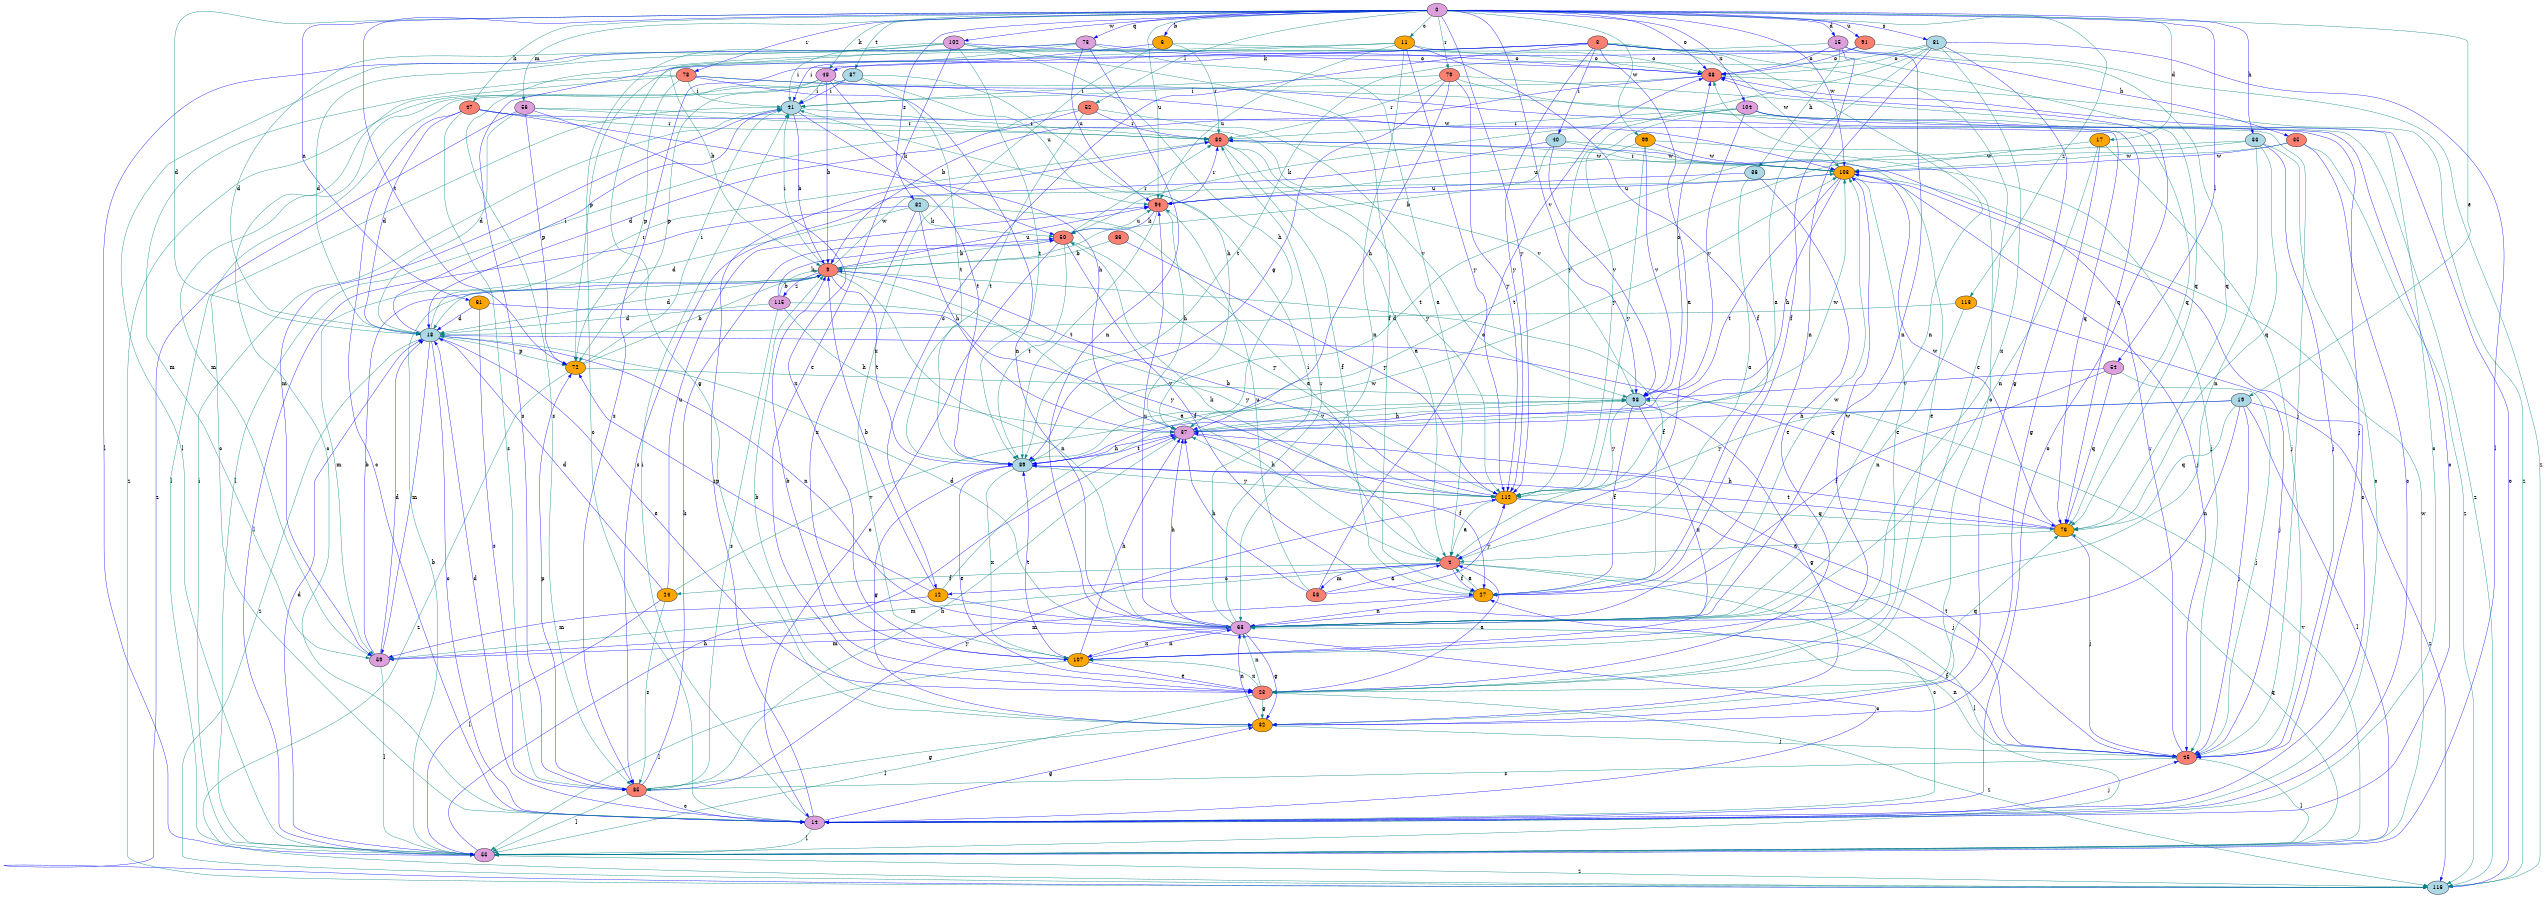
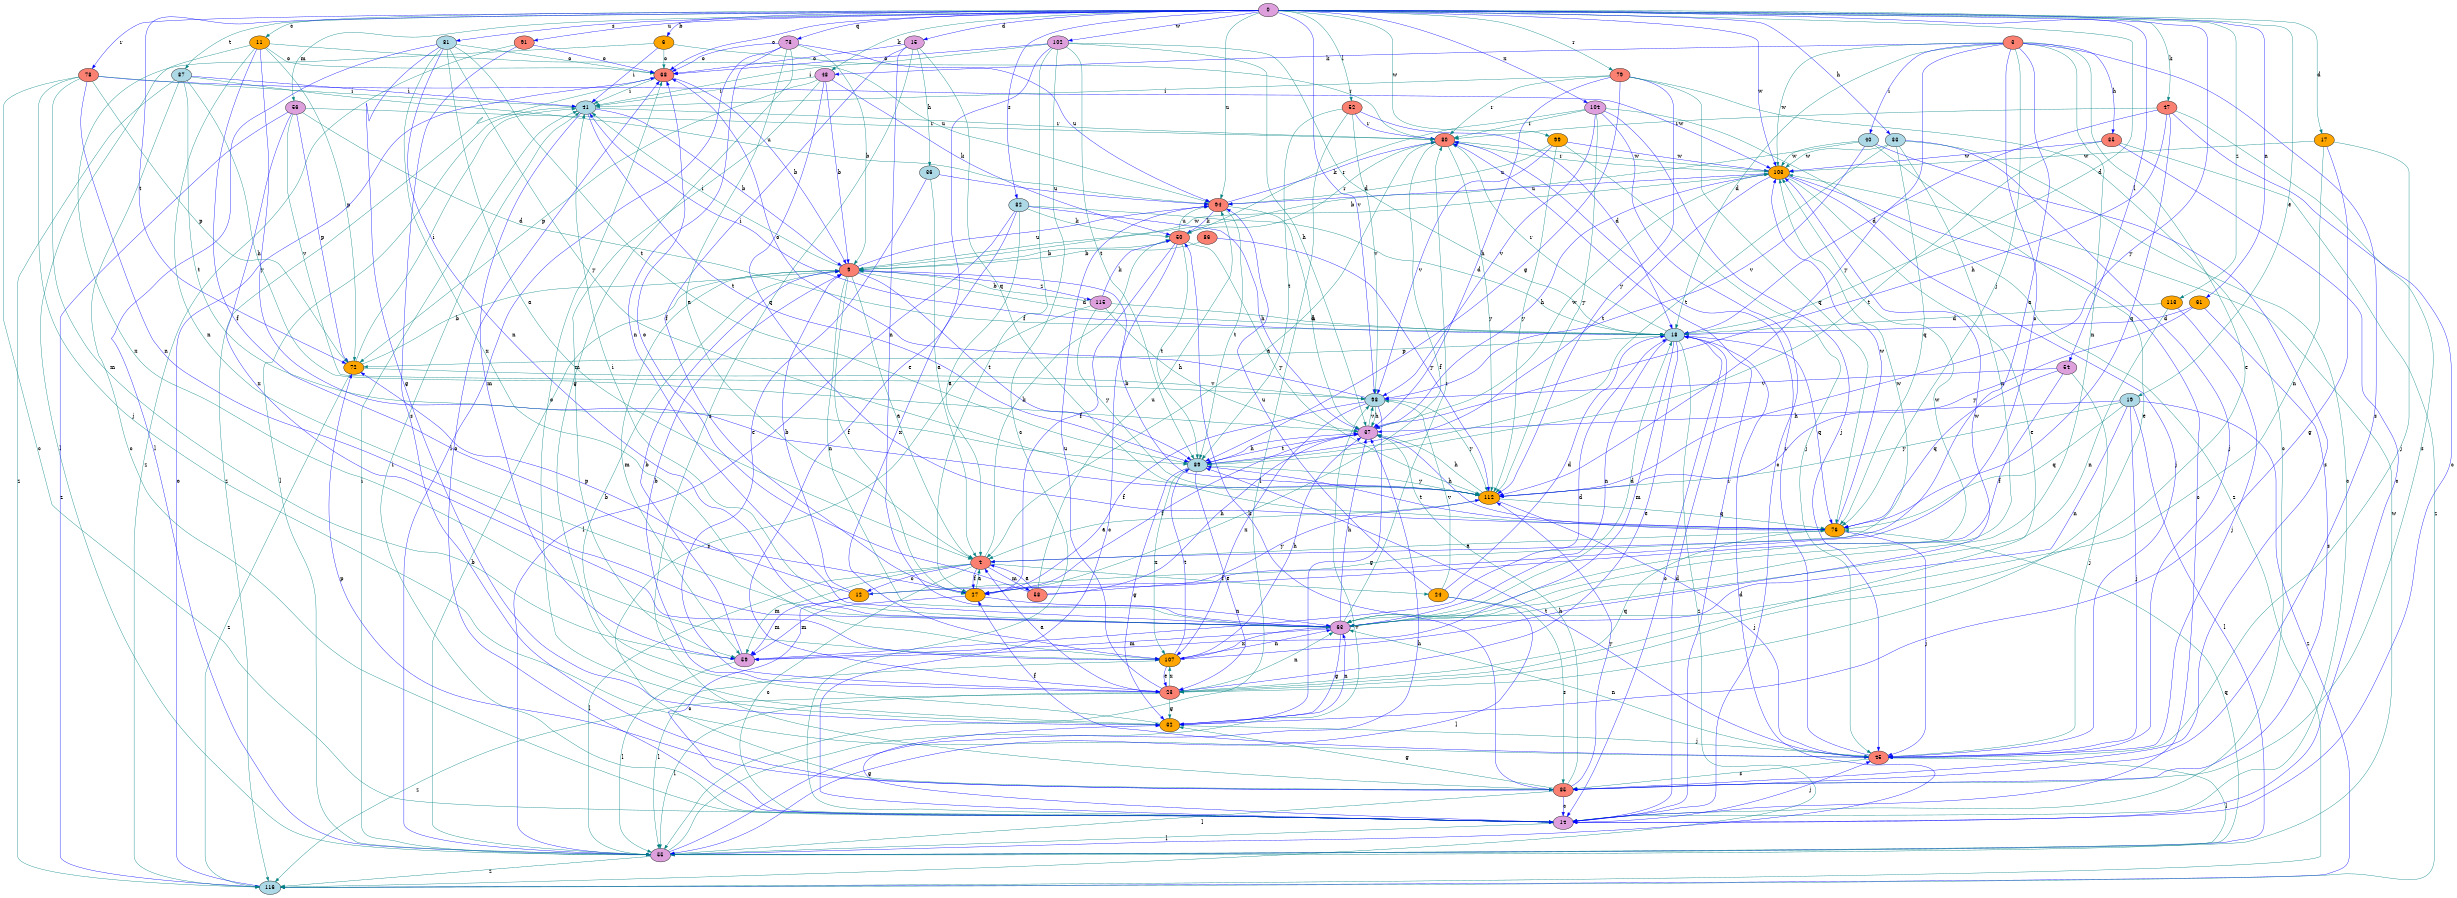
(2196, 286) -> (1997, 286)
(1142, 453) -> (1061, 425)
